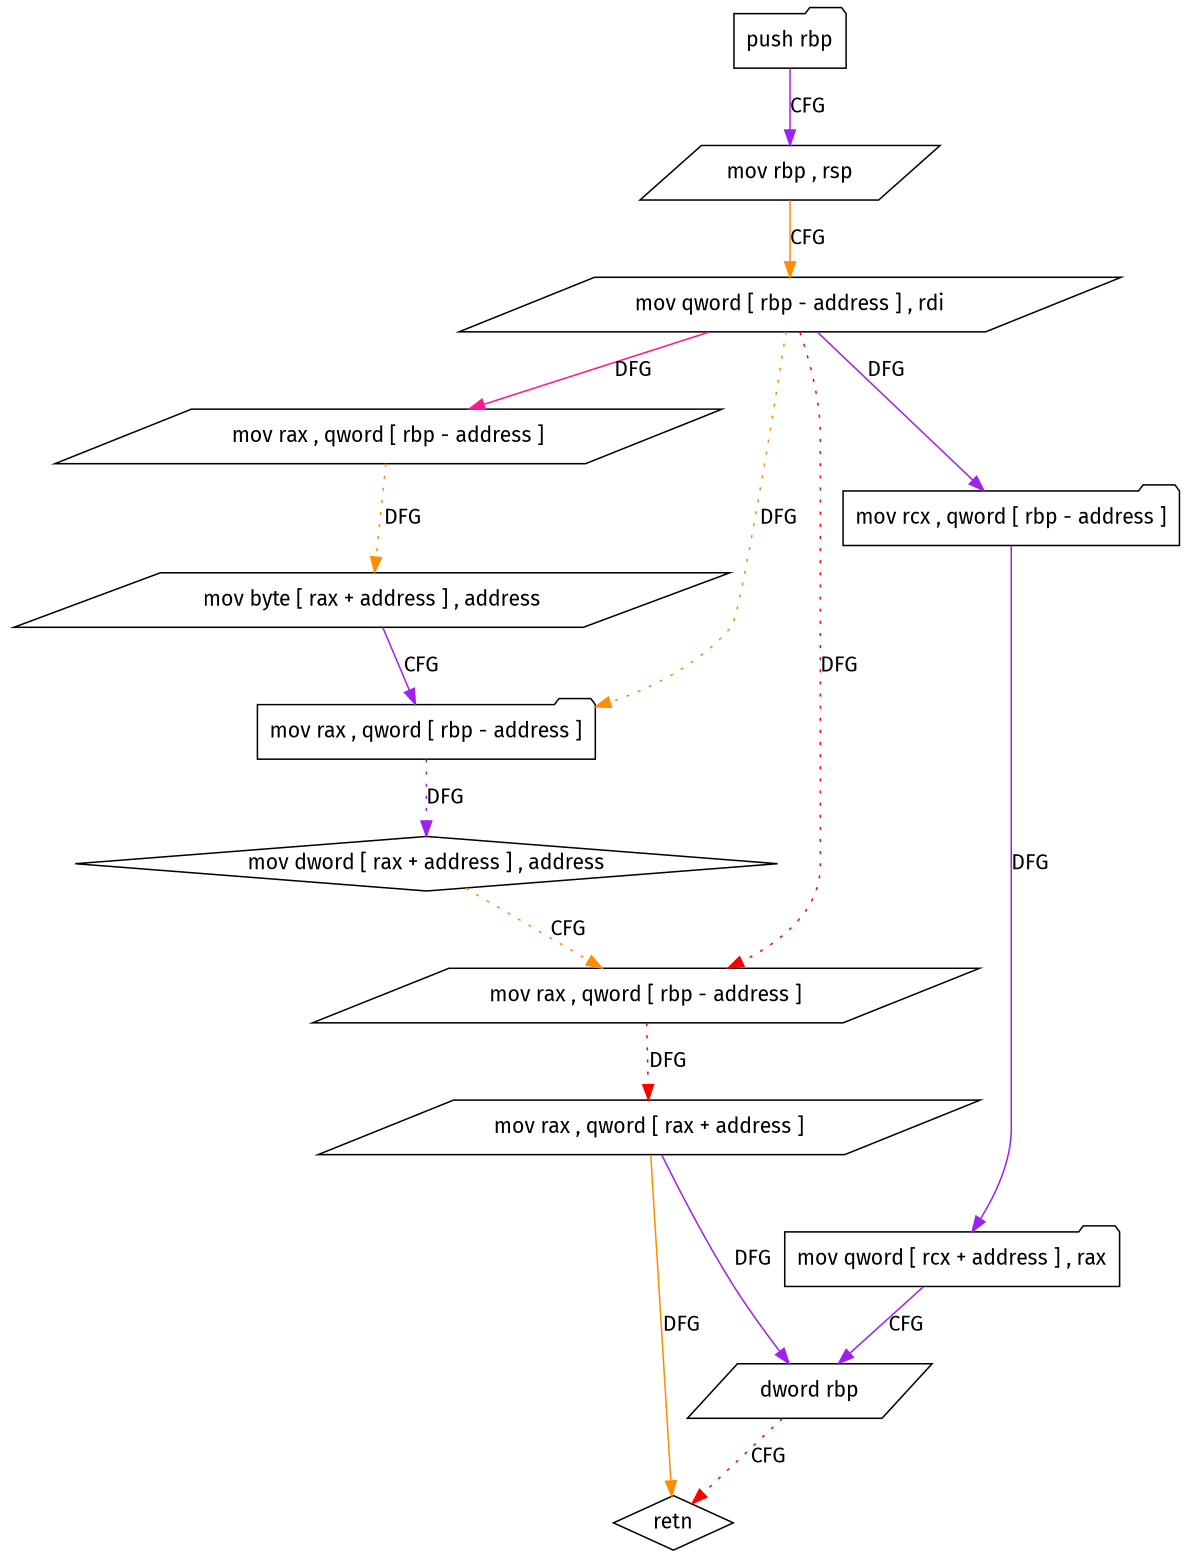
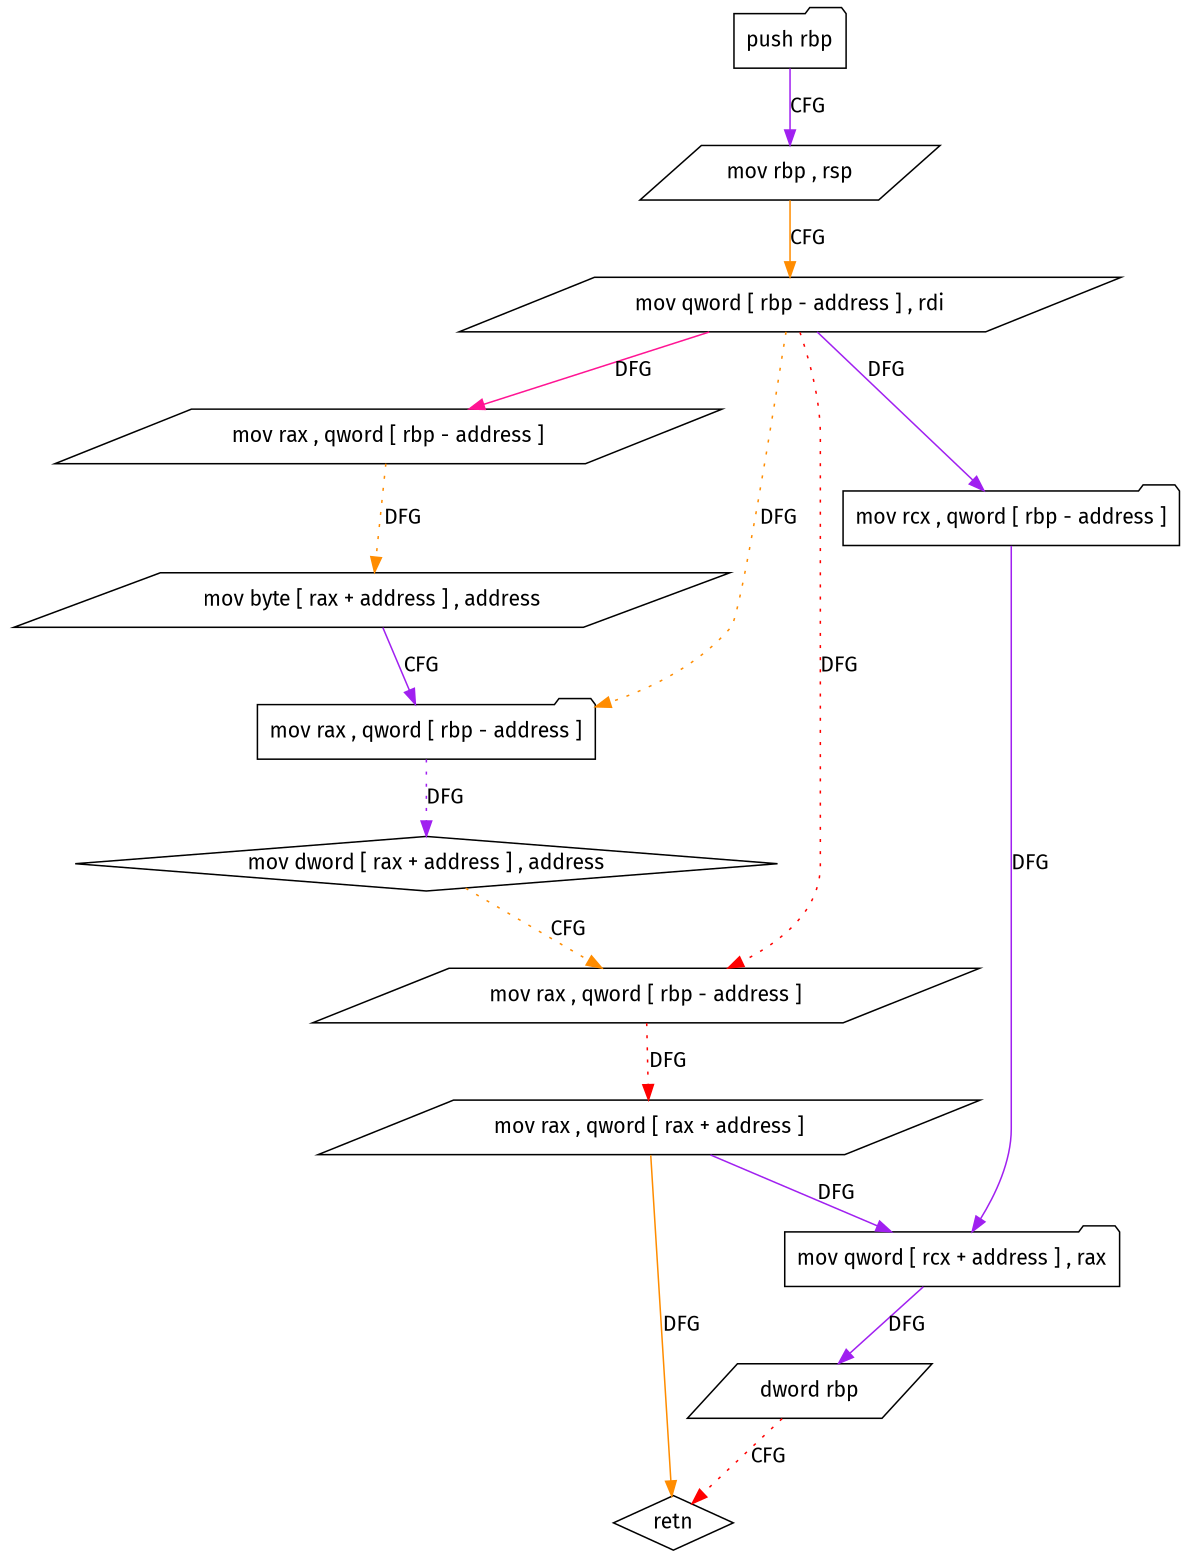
(716, 1256) -> (794, 1190)
(907, 1325) -> (907, 1325)
